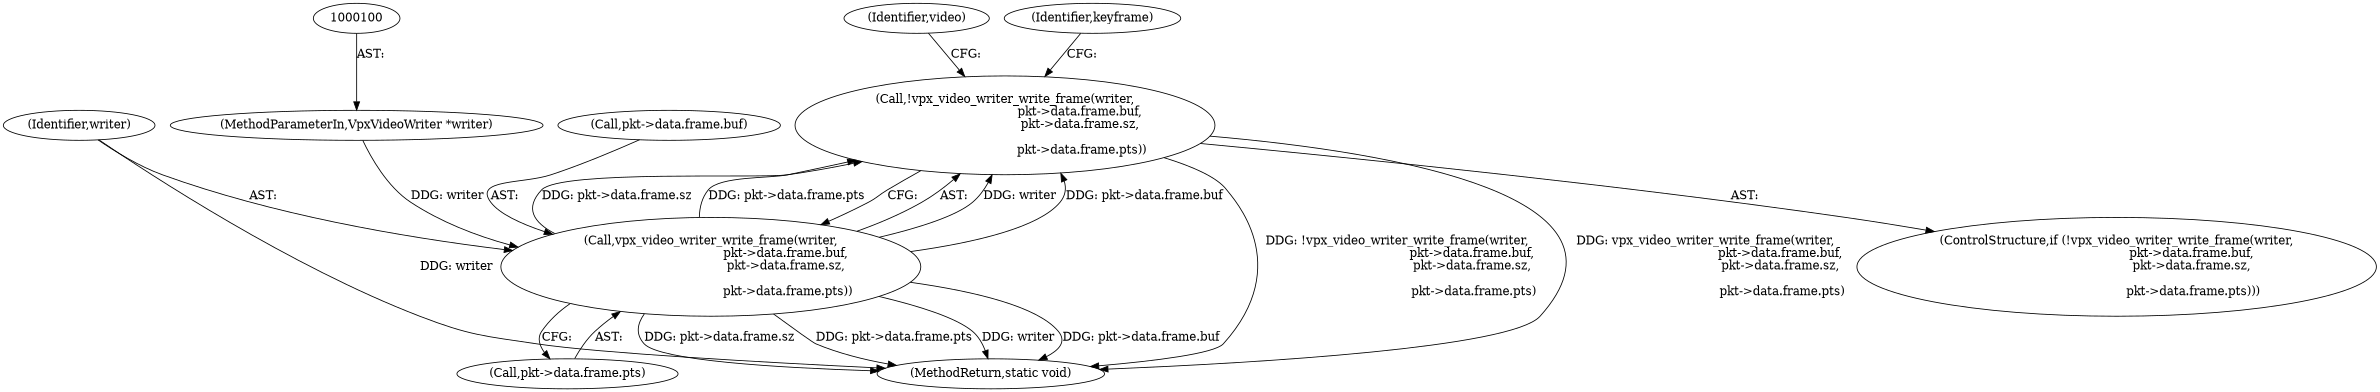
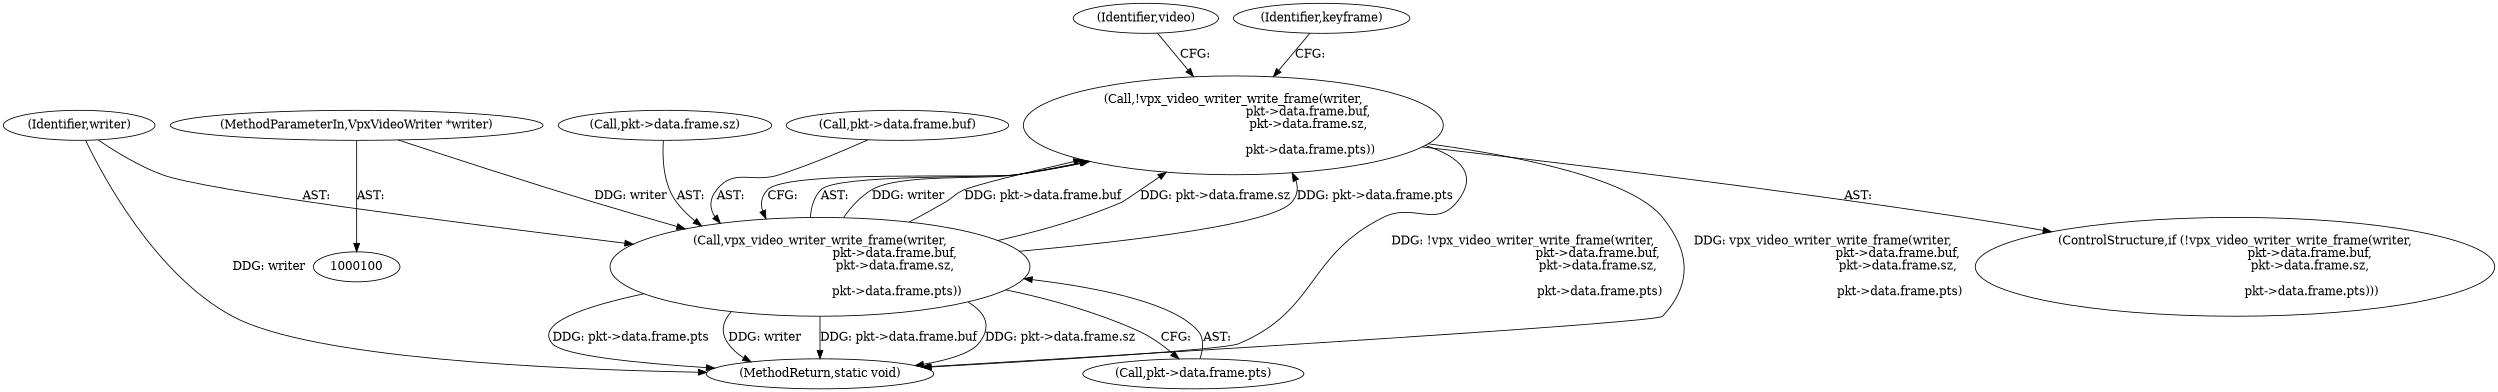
(357, 68) -> (357, 192)
none -> (665, 125)
